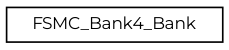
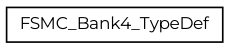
(115, 25) -> (115, 25)
